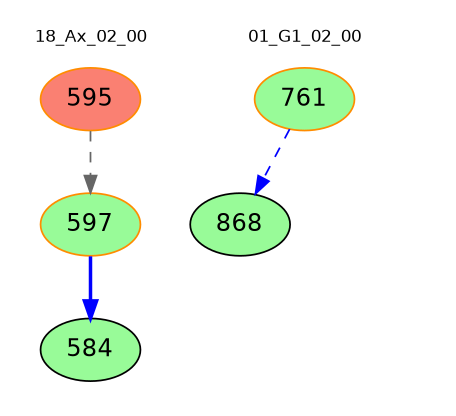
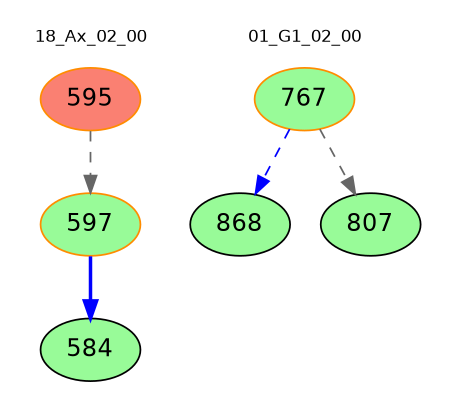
(305, 99) -> (305, 99)
none -> (371, 224)
